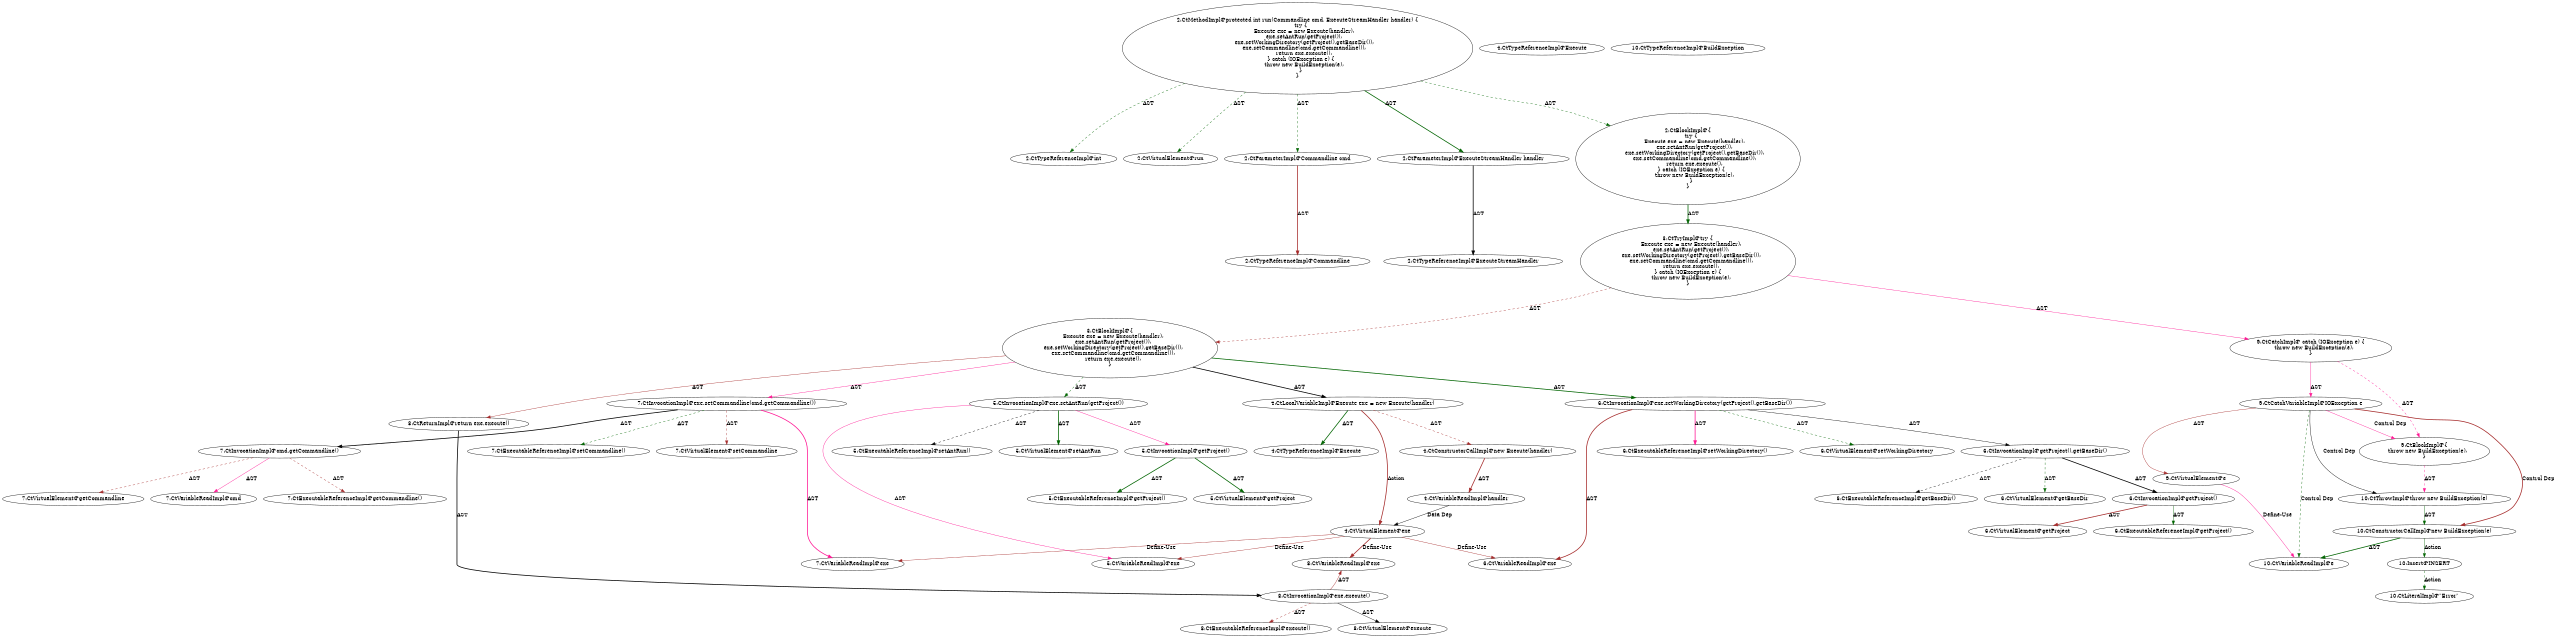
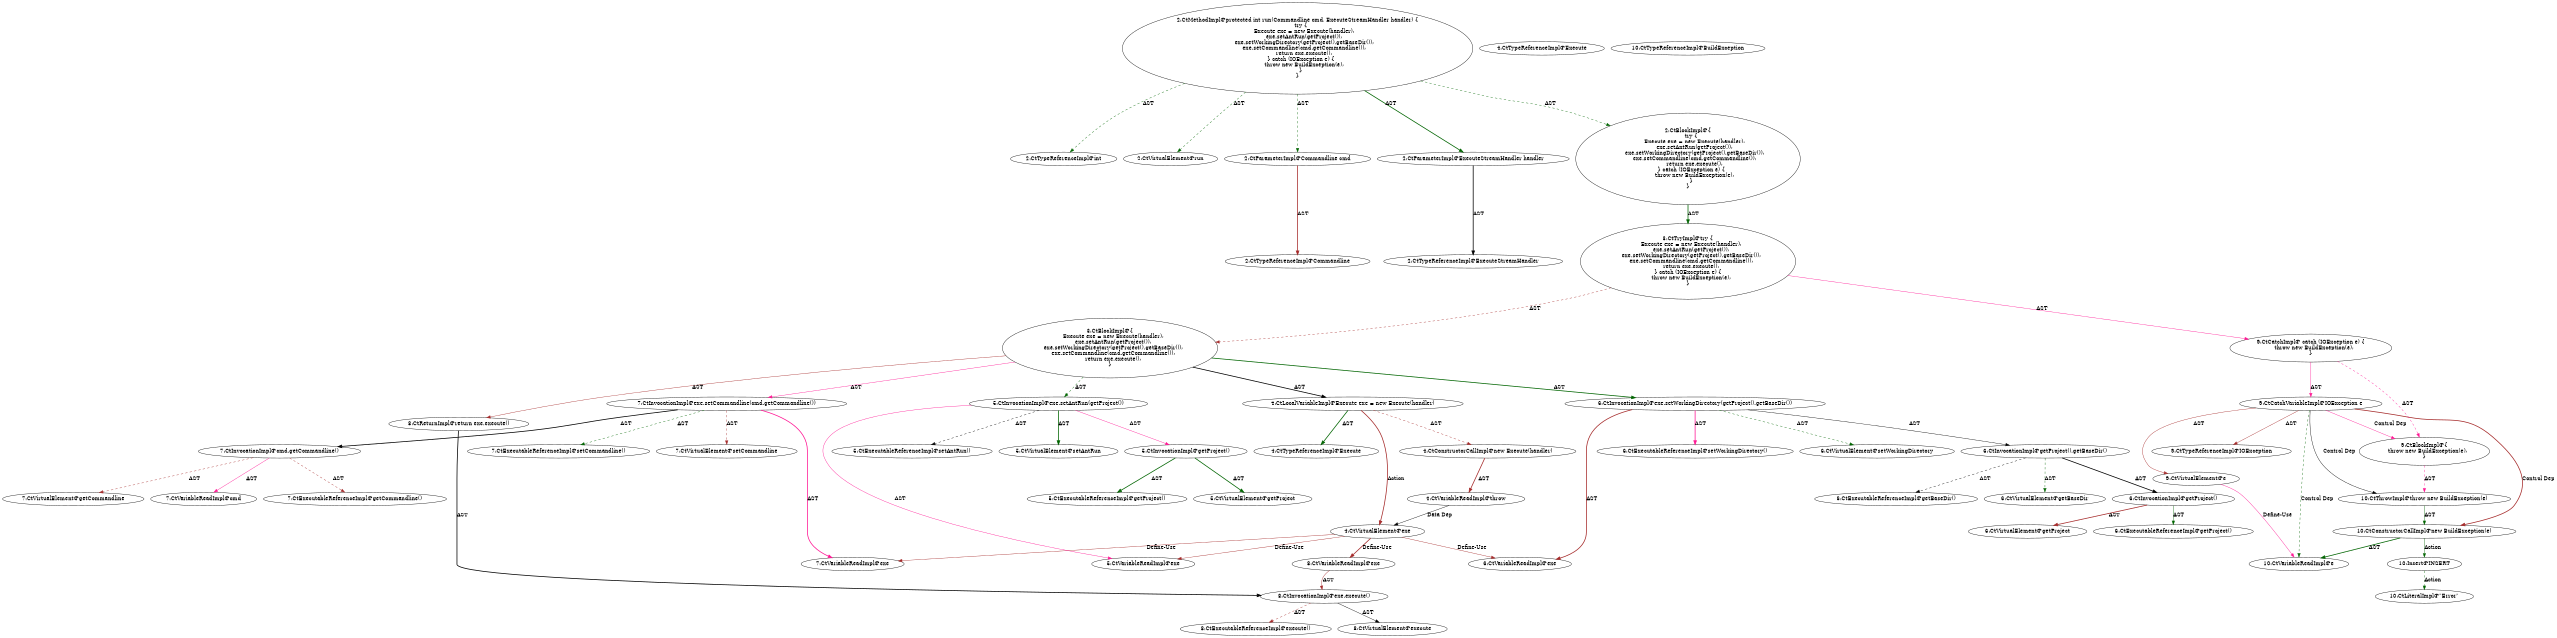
none -> (2222, 451)
(1466, 499) -> (1466, 499)
(1336, 582) -> (1323, 577)
